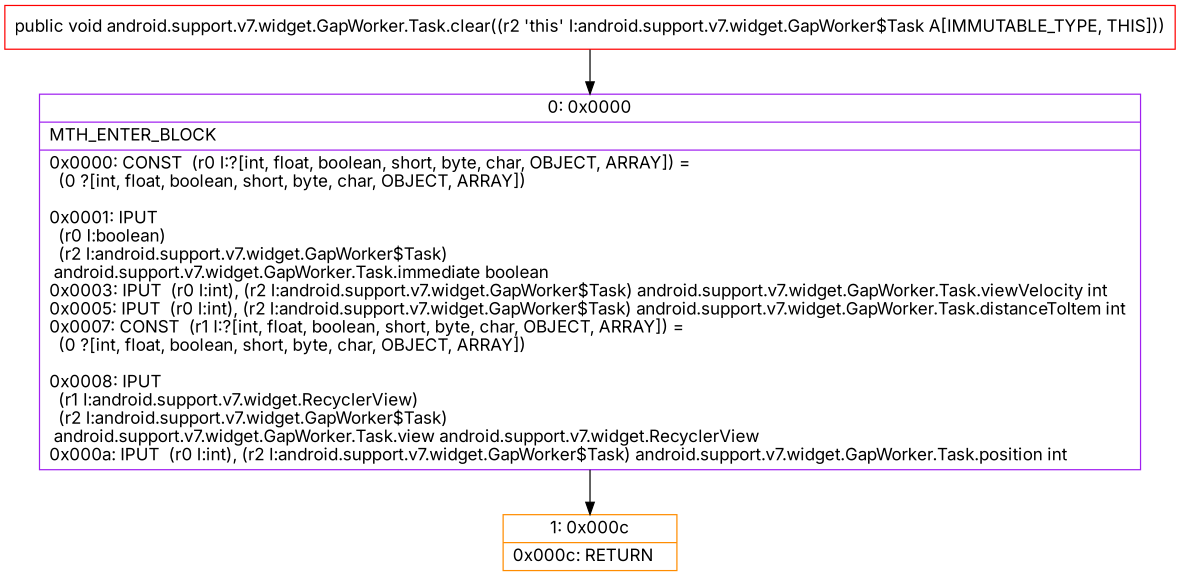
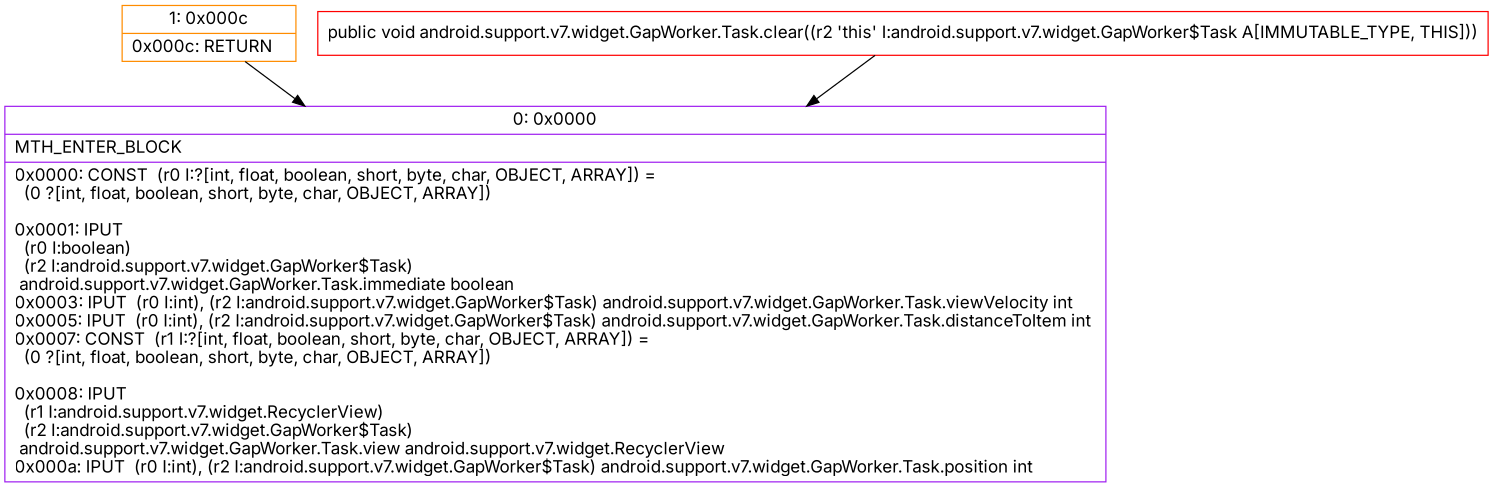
(590, 486) -> (270, 80)
